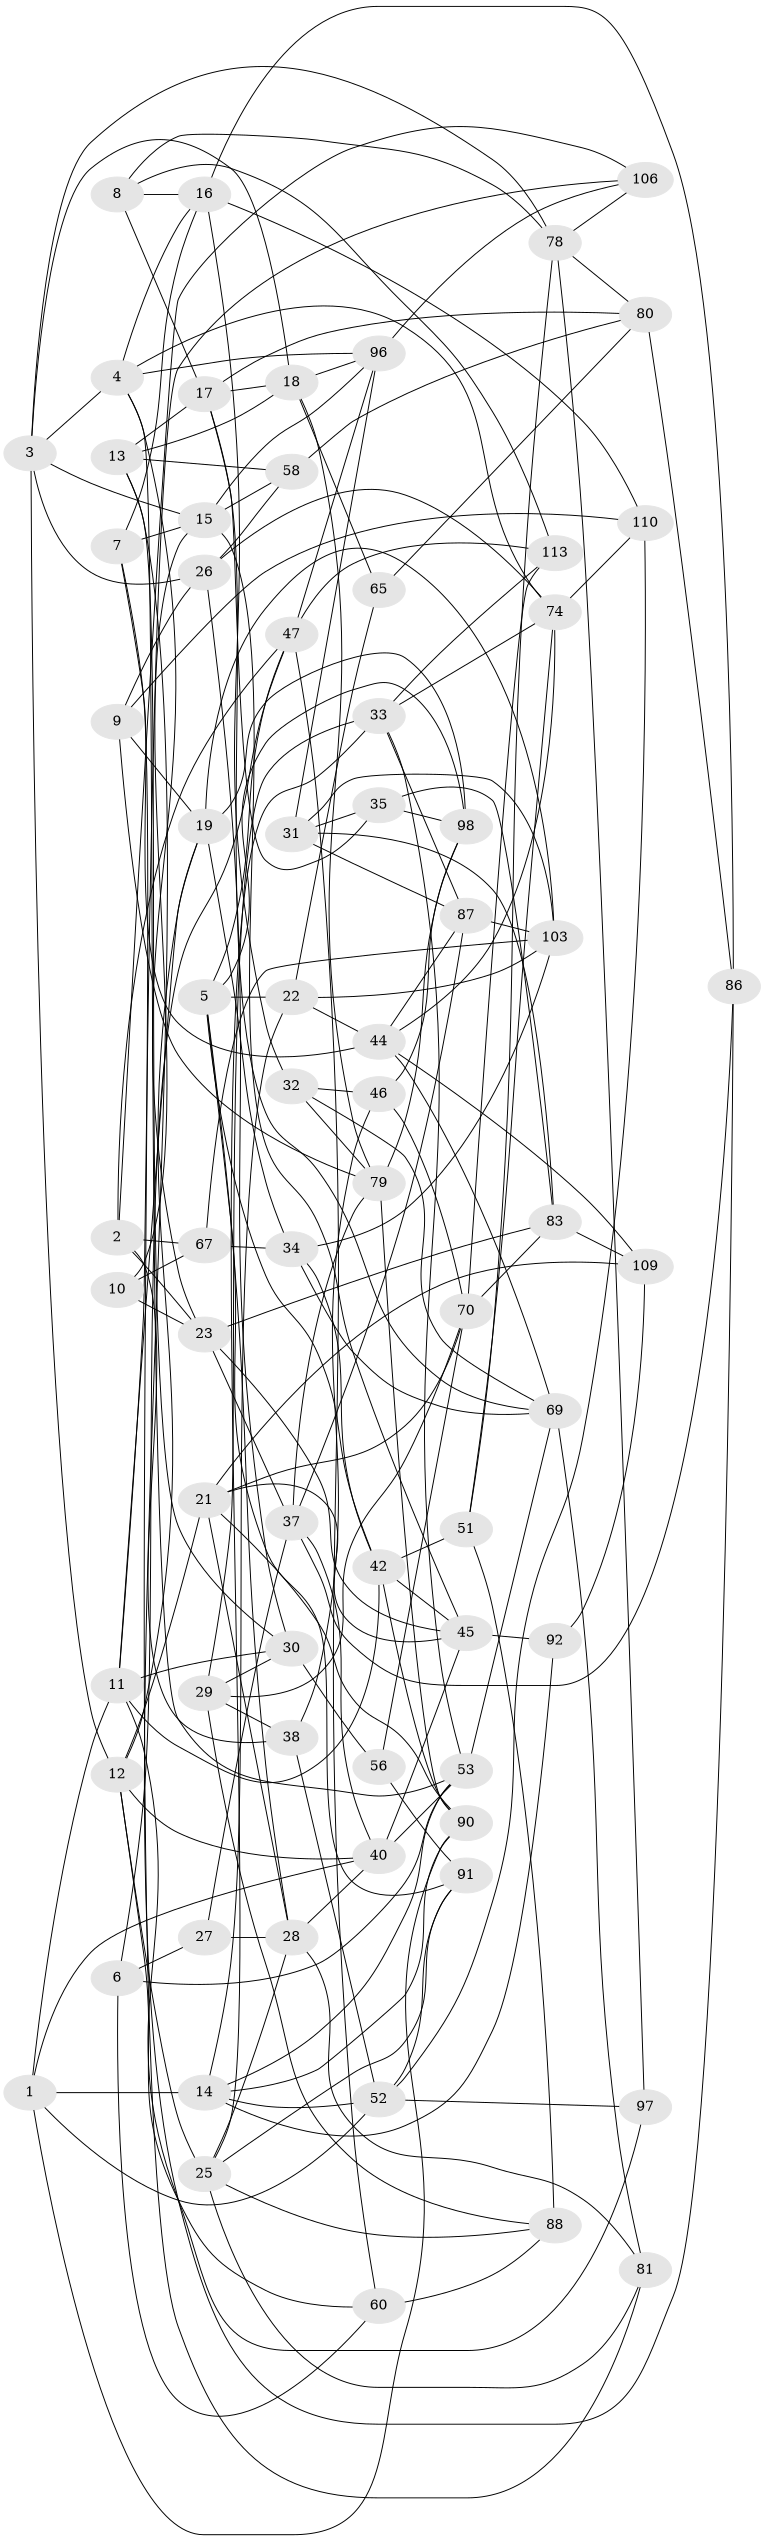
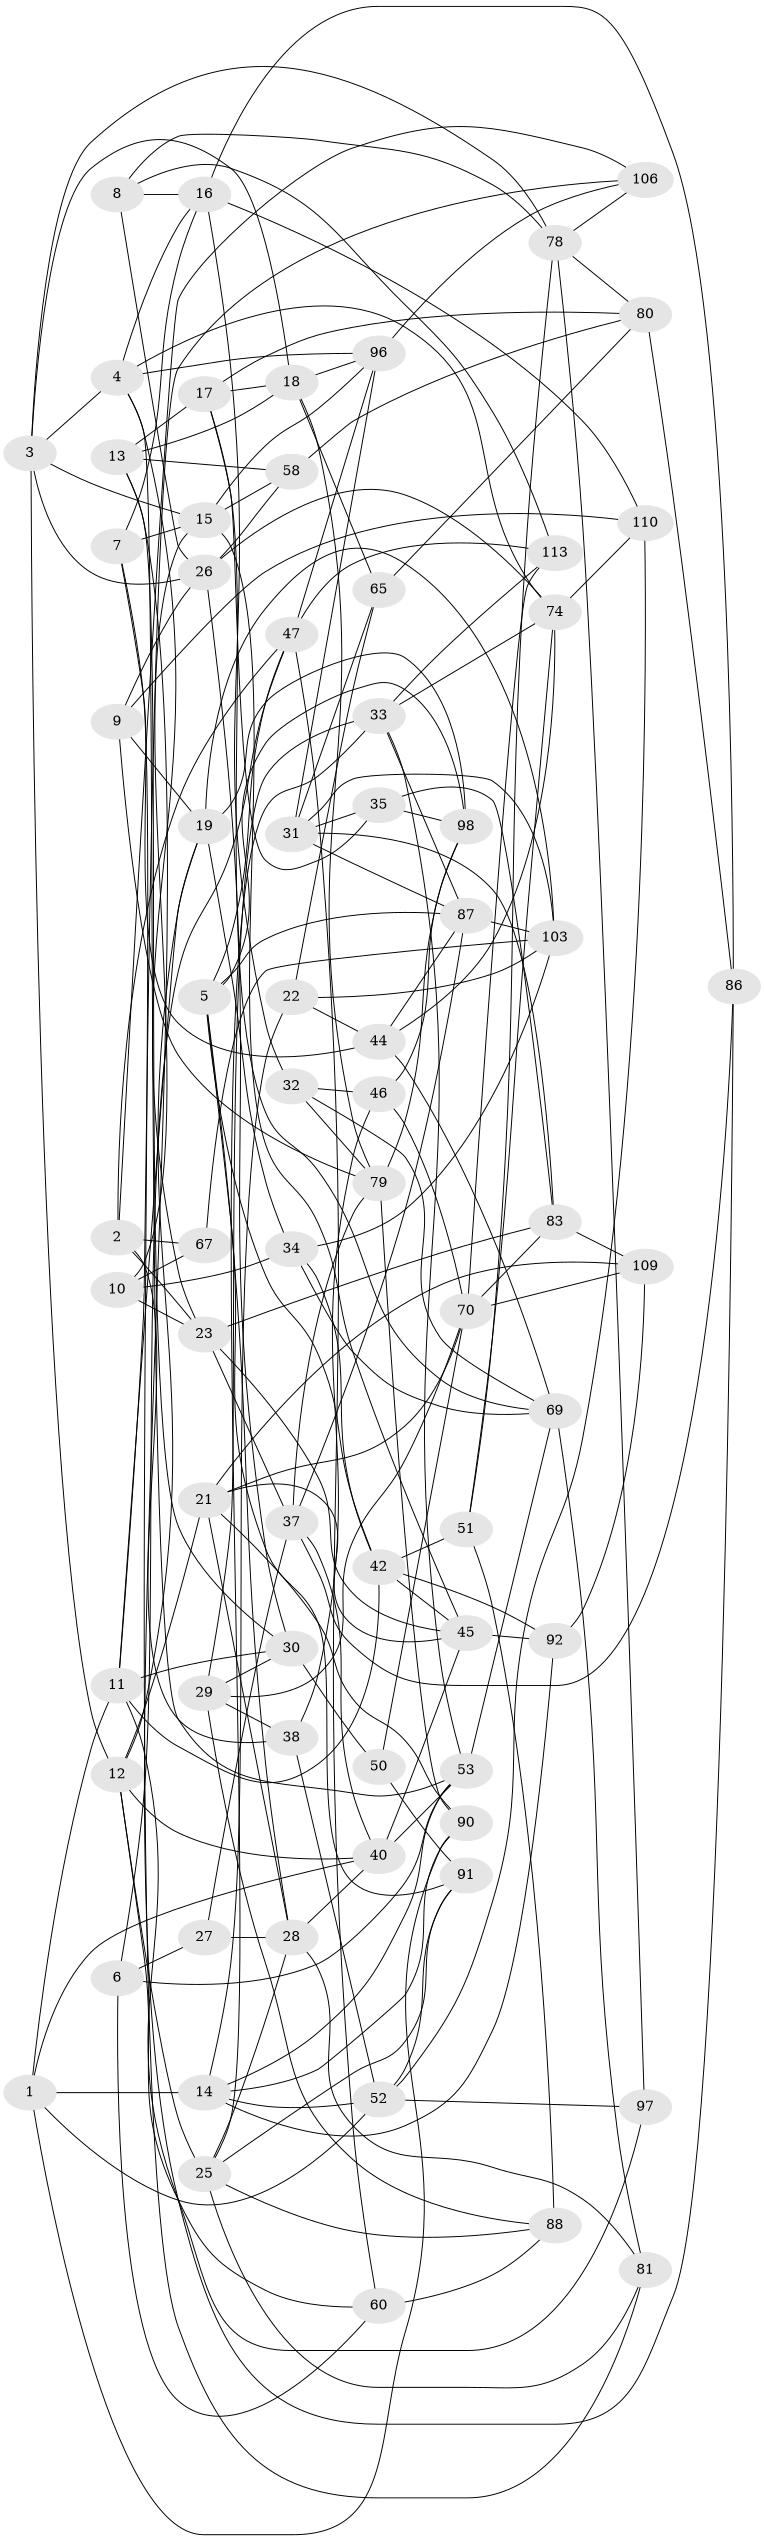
(161, 294) -> (150, 387)
none -> (334, 717)
(248, 997) -> (320, 921)
(522, 1144) -> (555, 1289)
(248, 1247) -> (207, 1277)
(409, 1700) -> (471, 1598)
(379, 1767) -> (379, 1767)
